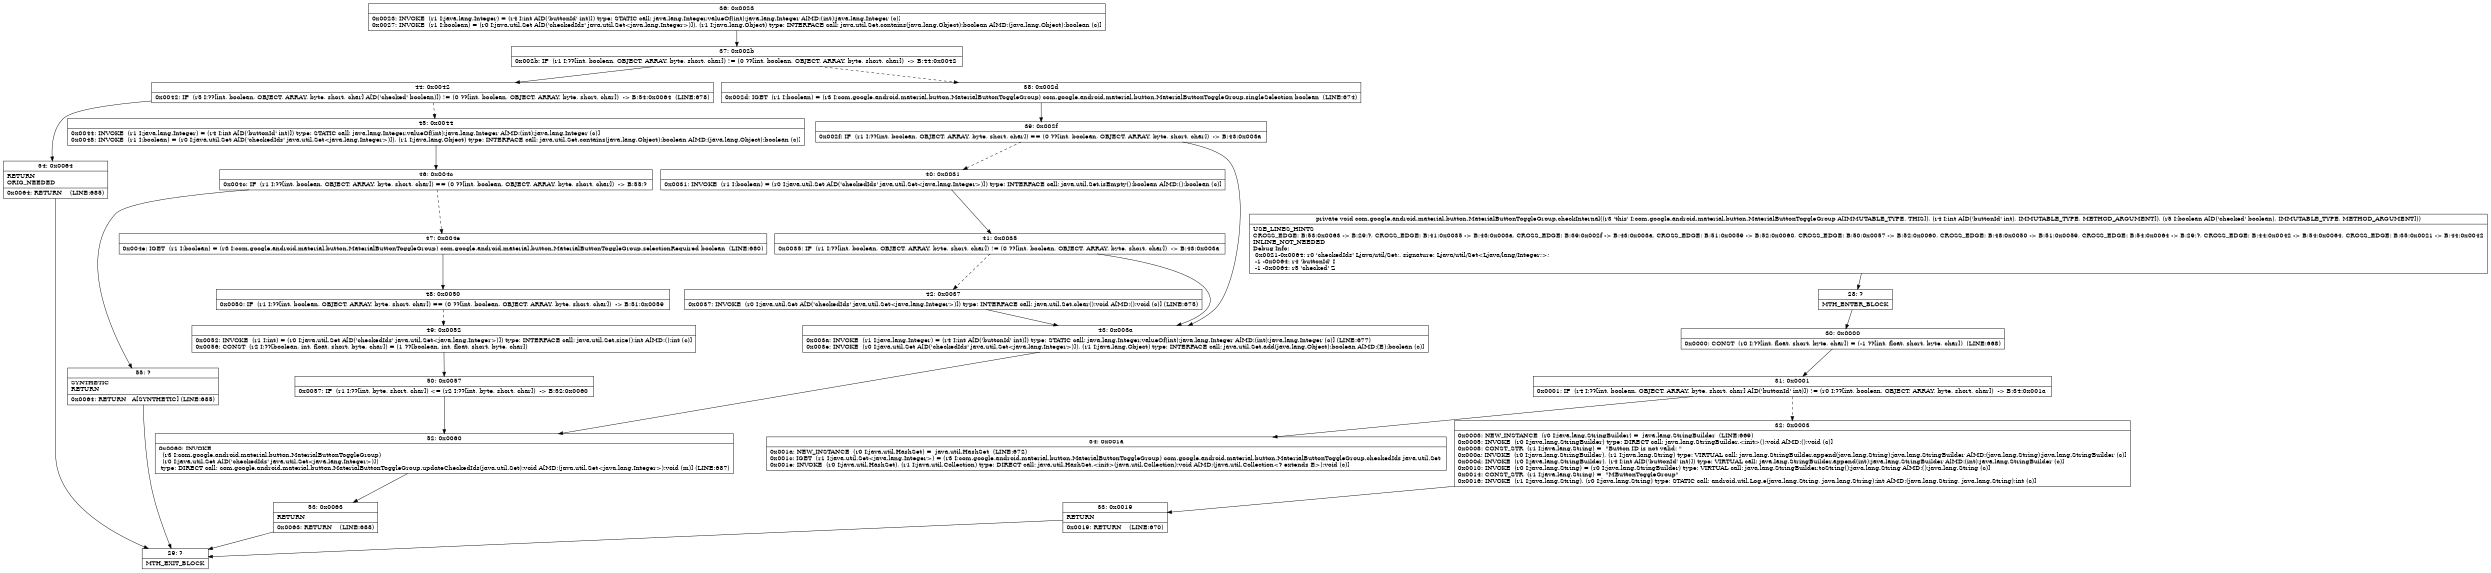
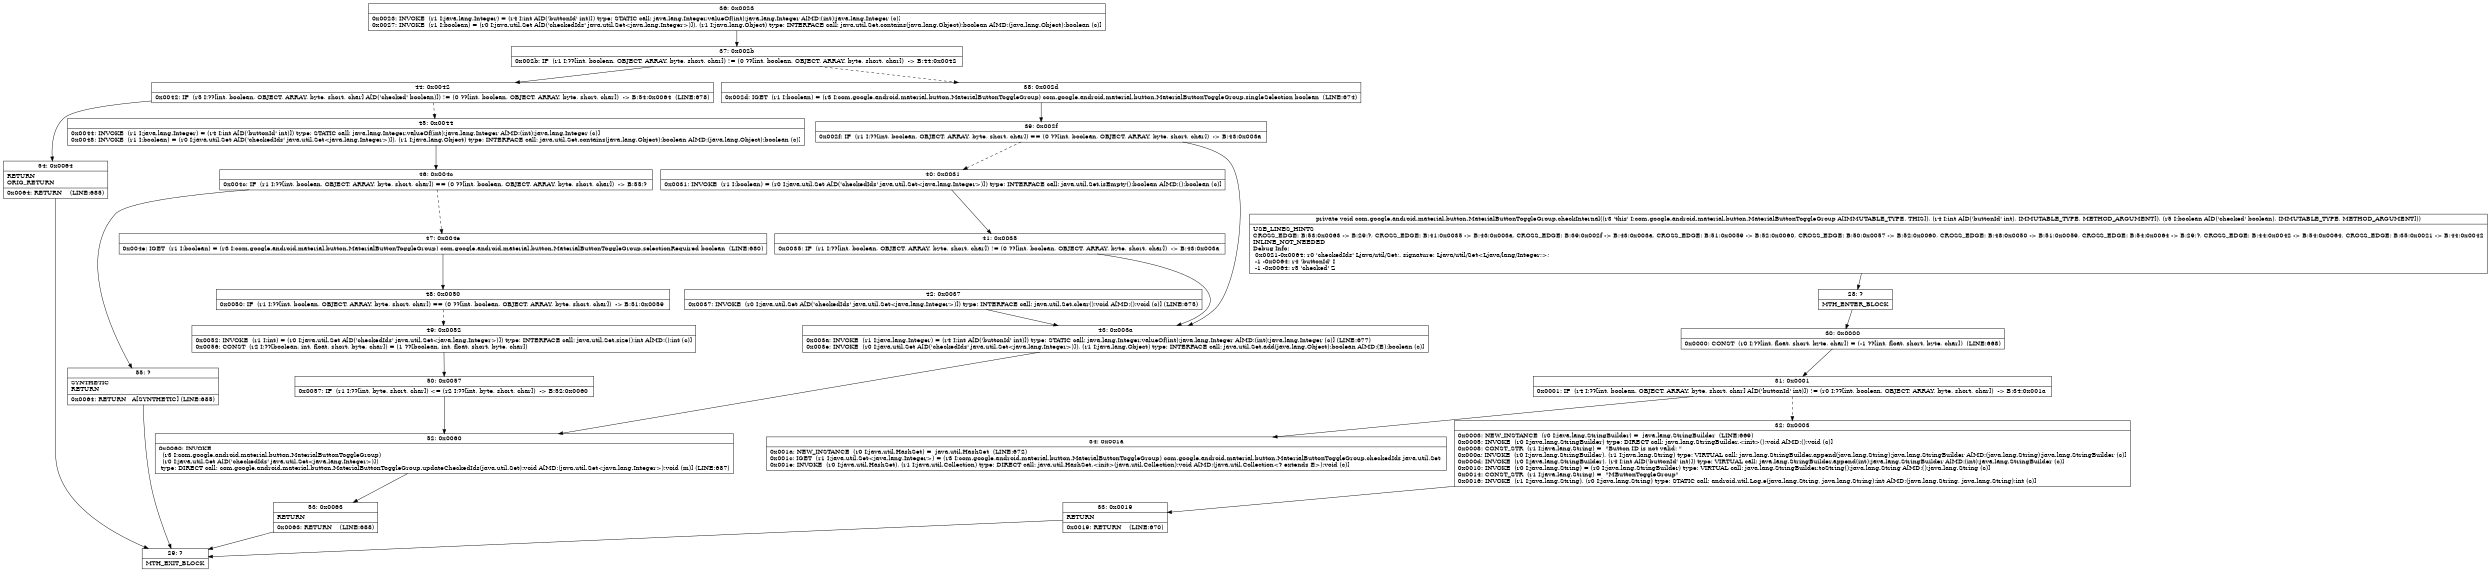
(31, 183) -> (31, 183)
(973, 270) -> none
